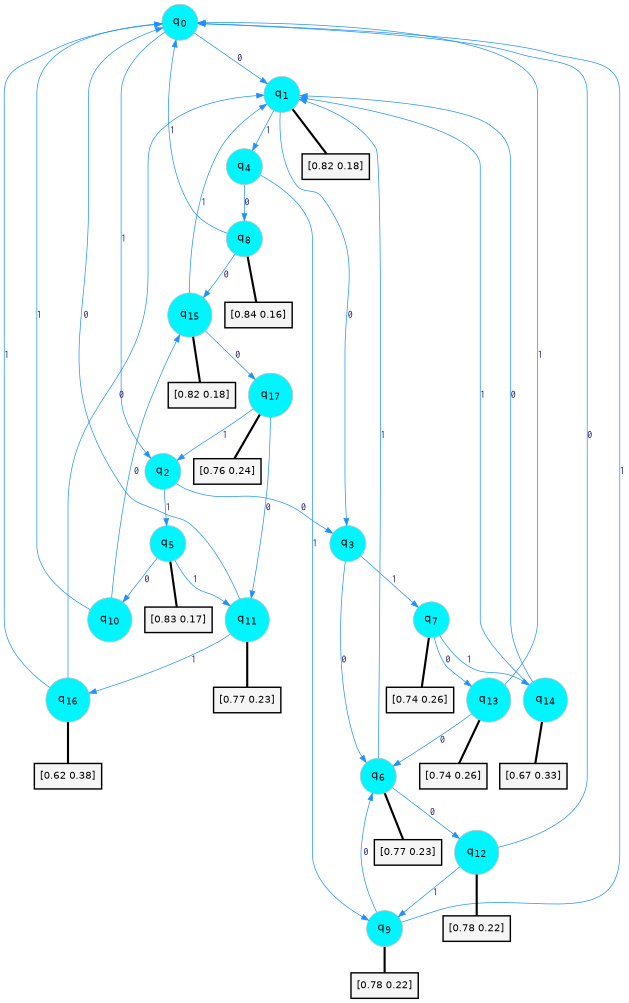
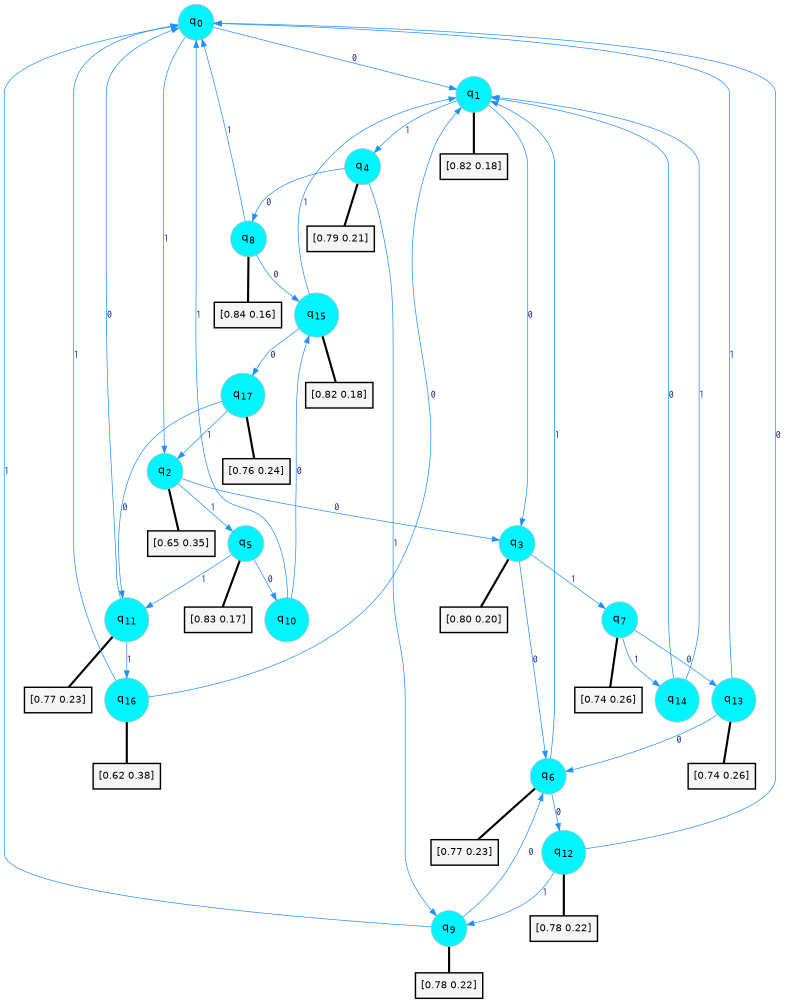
none -> (341, 239)
none -> (181, 544)
none -> (474, 620)
(533, 776) -> none
